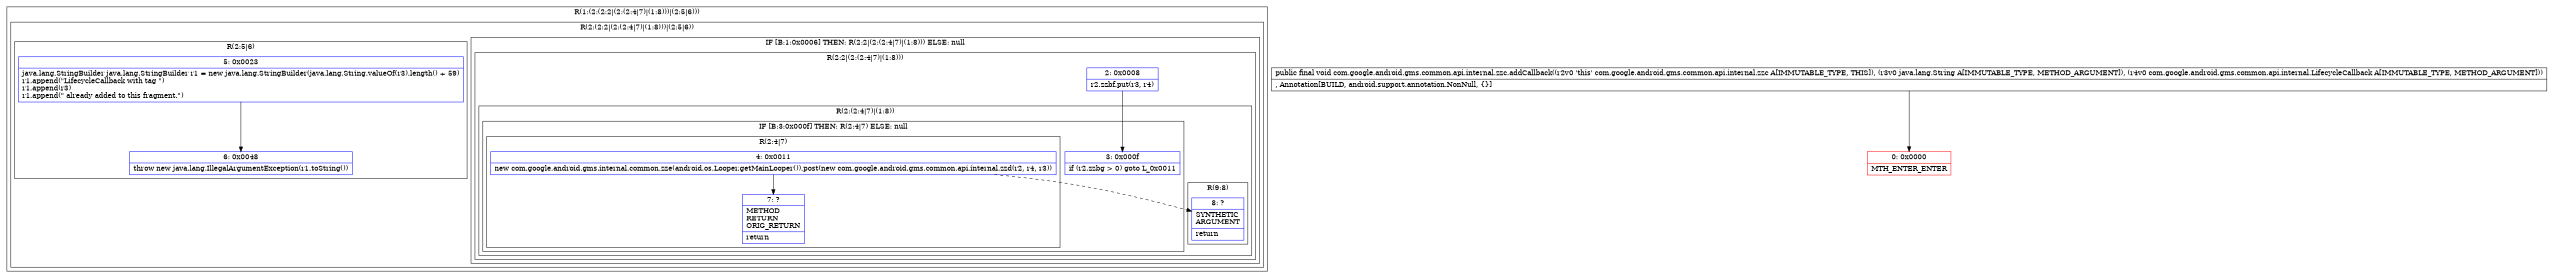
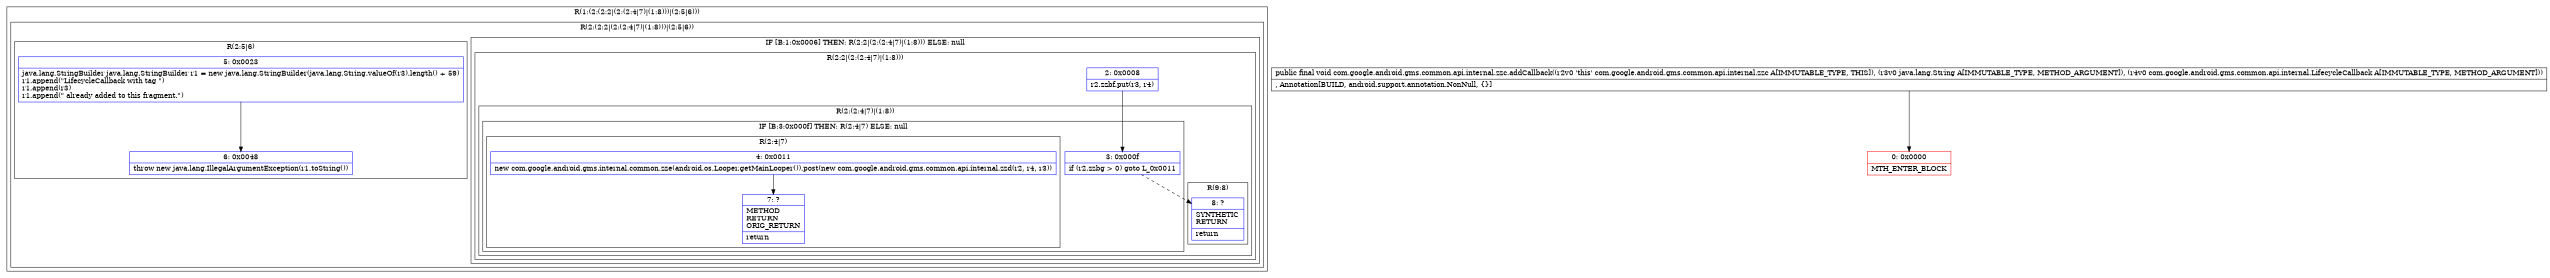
(1909, 169) -> (1909, 169)
(1091, 188) -> (1164, 188)
(1218, 222) -> (1212, 222)
